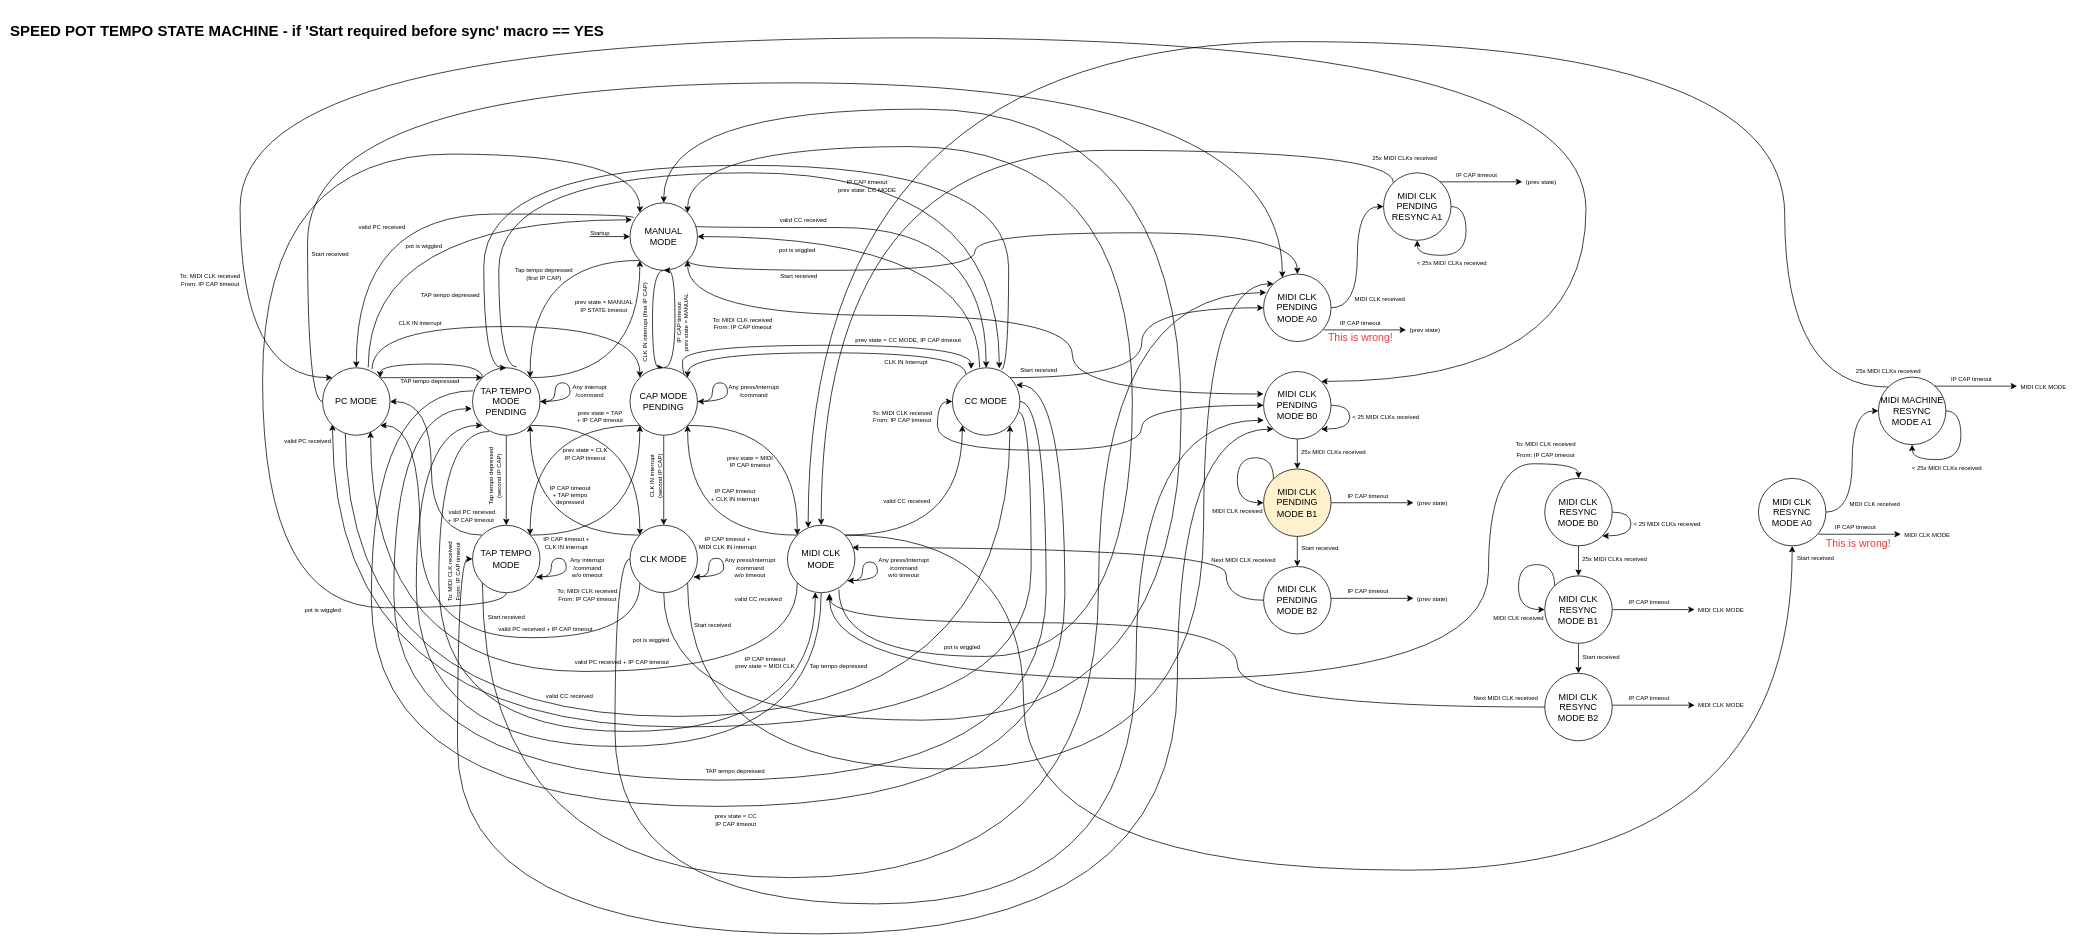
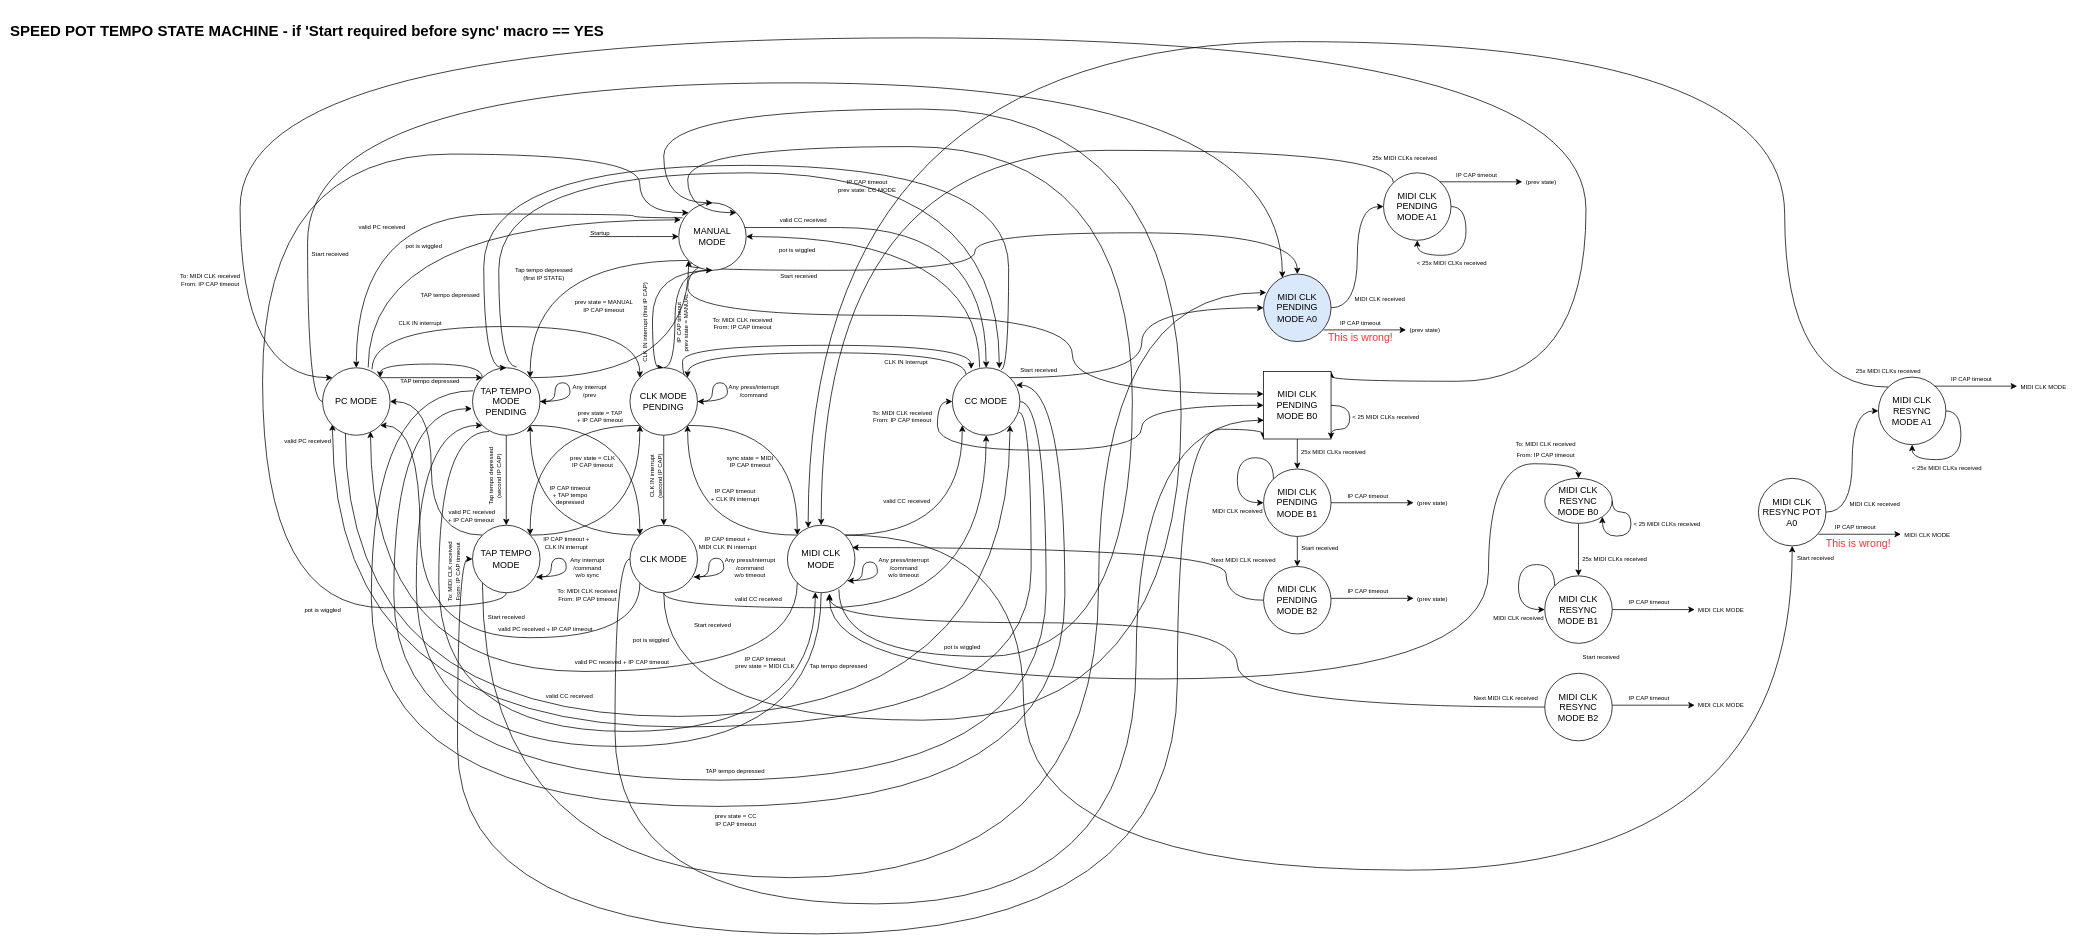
(1417, 207) -> (1417, 207)
(663, 237) -> (712, 237)
(544, 274) -> (544, 274)
(604, 306) -> (604, 306)
(1297, 308) -> (1297, 308)
(908, 340) -> none
(590, 391) -> (590, 391)
(663, 402) -> (663, 402)
(1297, 405) -> (1297, 405)
(1912, 411) -> (1912, 411)
(585, 454) -> (592, 462)
(750, 462) -> (750, 462)
(1297, 503) -> (1297, 503)
(1578, 512) -> (1578, 501)
(1792, 513) -> (1792, 513)
none -> (953, 557)
(587, 568) -> (587, 568)
(1578, 656) -> none
(1046, 757) -> none
